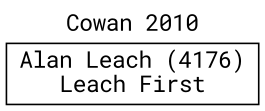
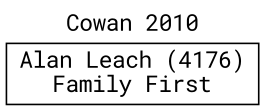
(133, 74) -> (133, 74)
